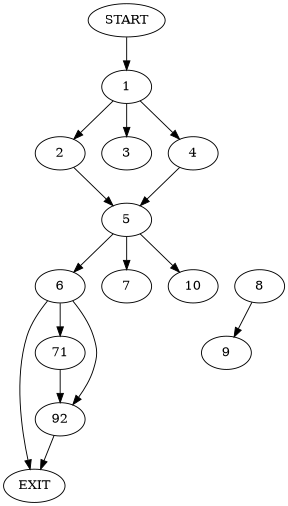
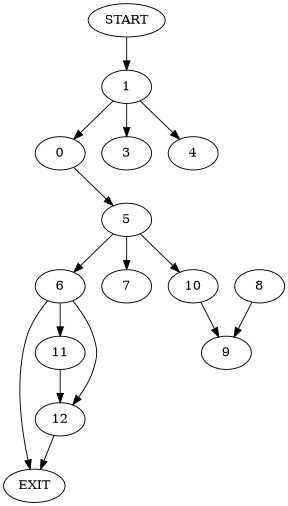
(60, 153) -> (60, 153)
(163, 183) -> none
none -> (208, 315)
(60, 353) -> (60, 353)
(60, 419) -> (60, 419)
